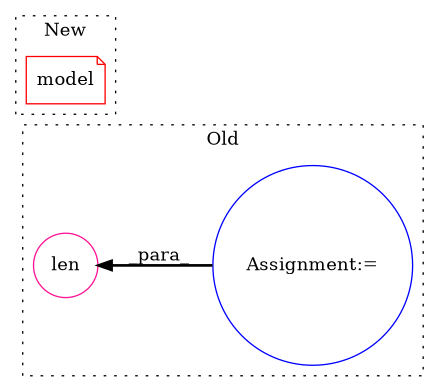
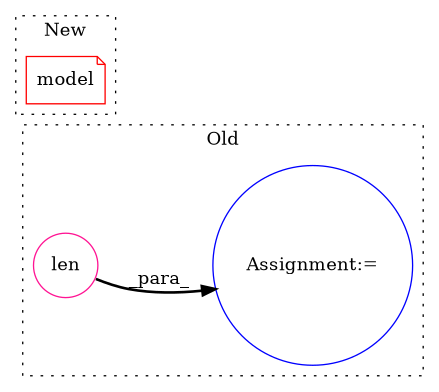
(162, 265) -> (148, 292)
